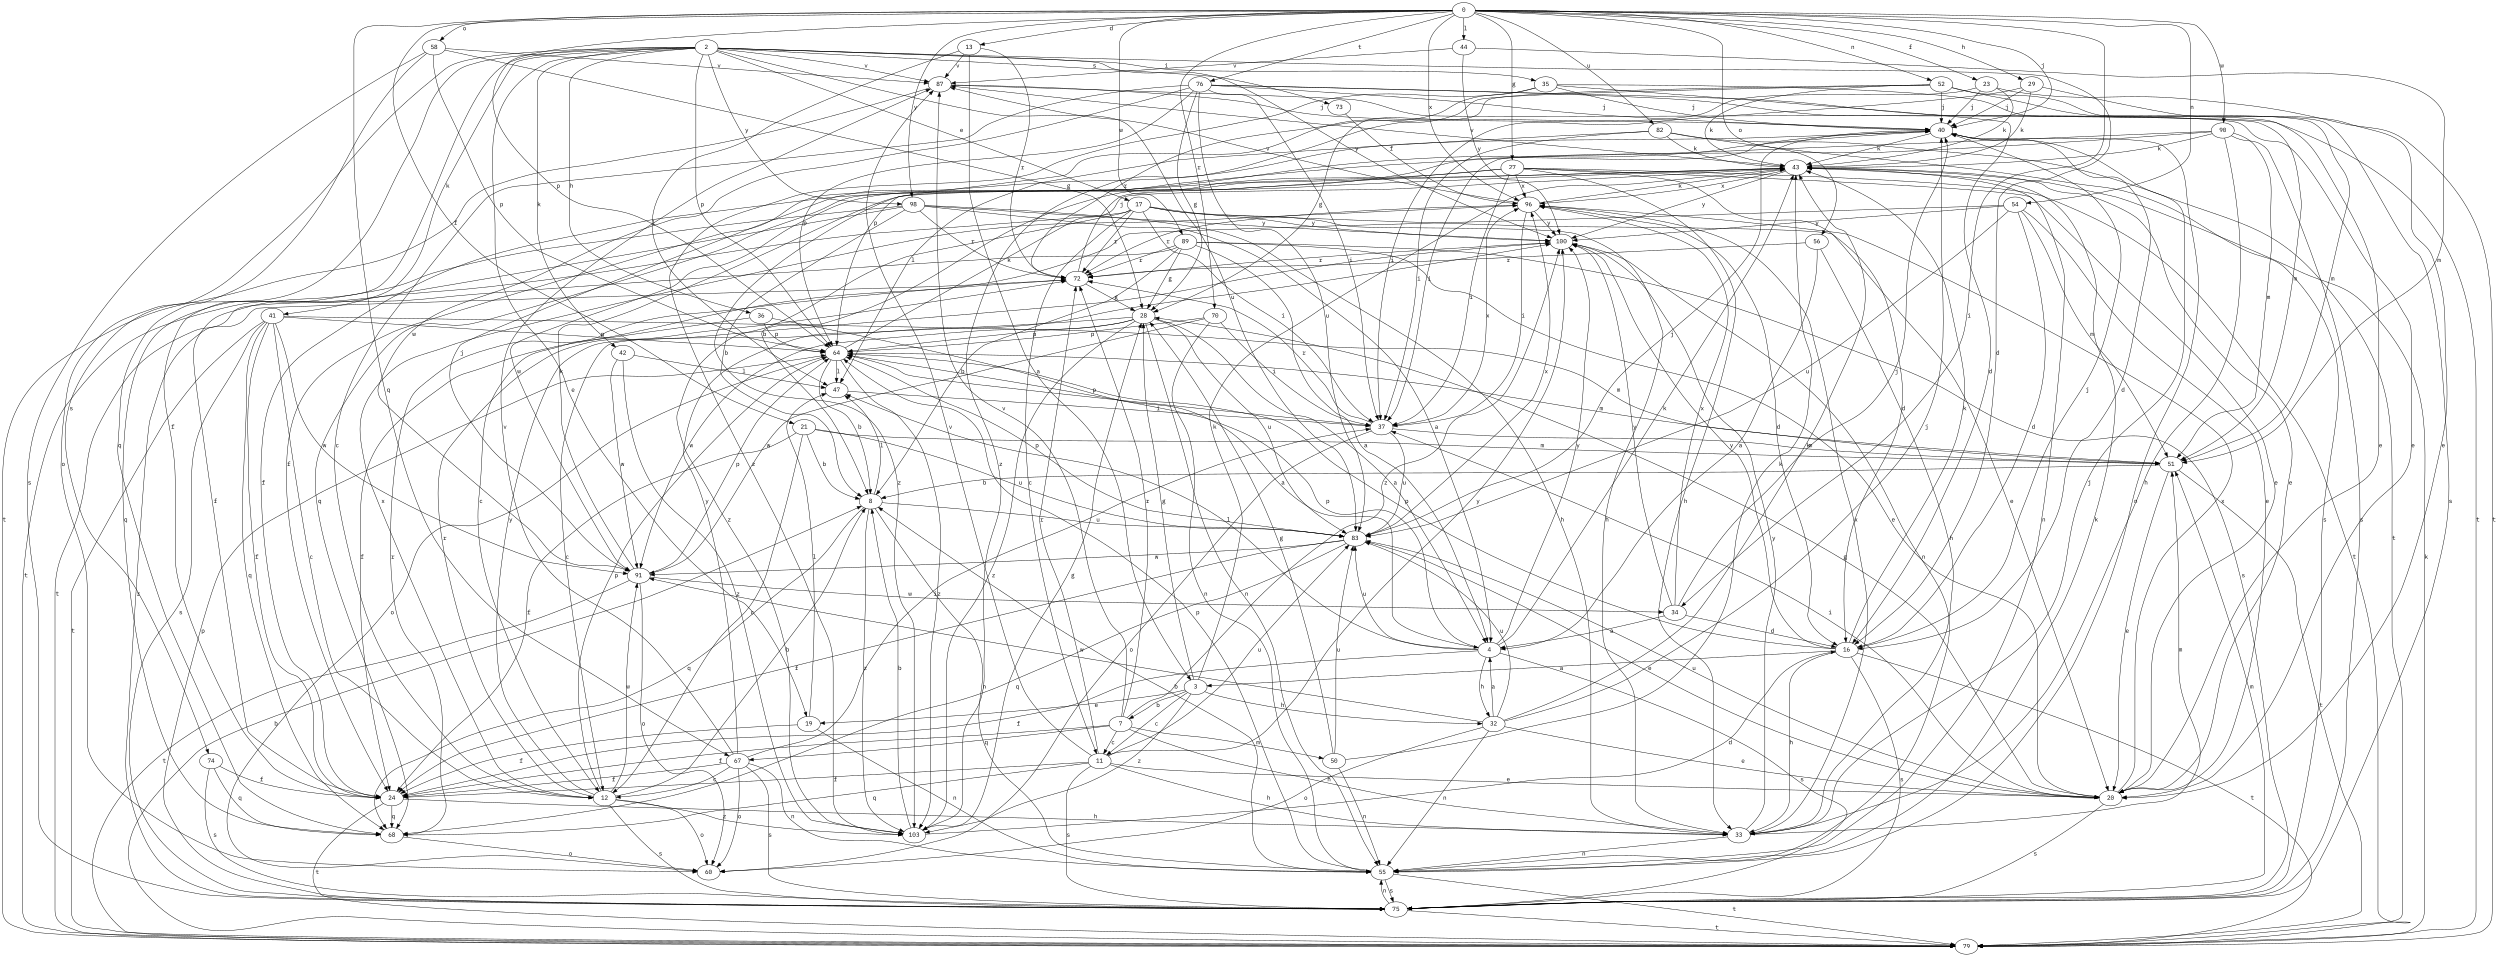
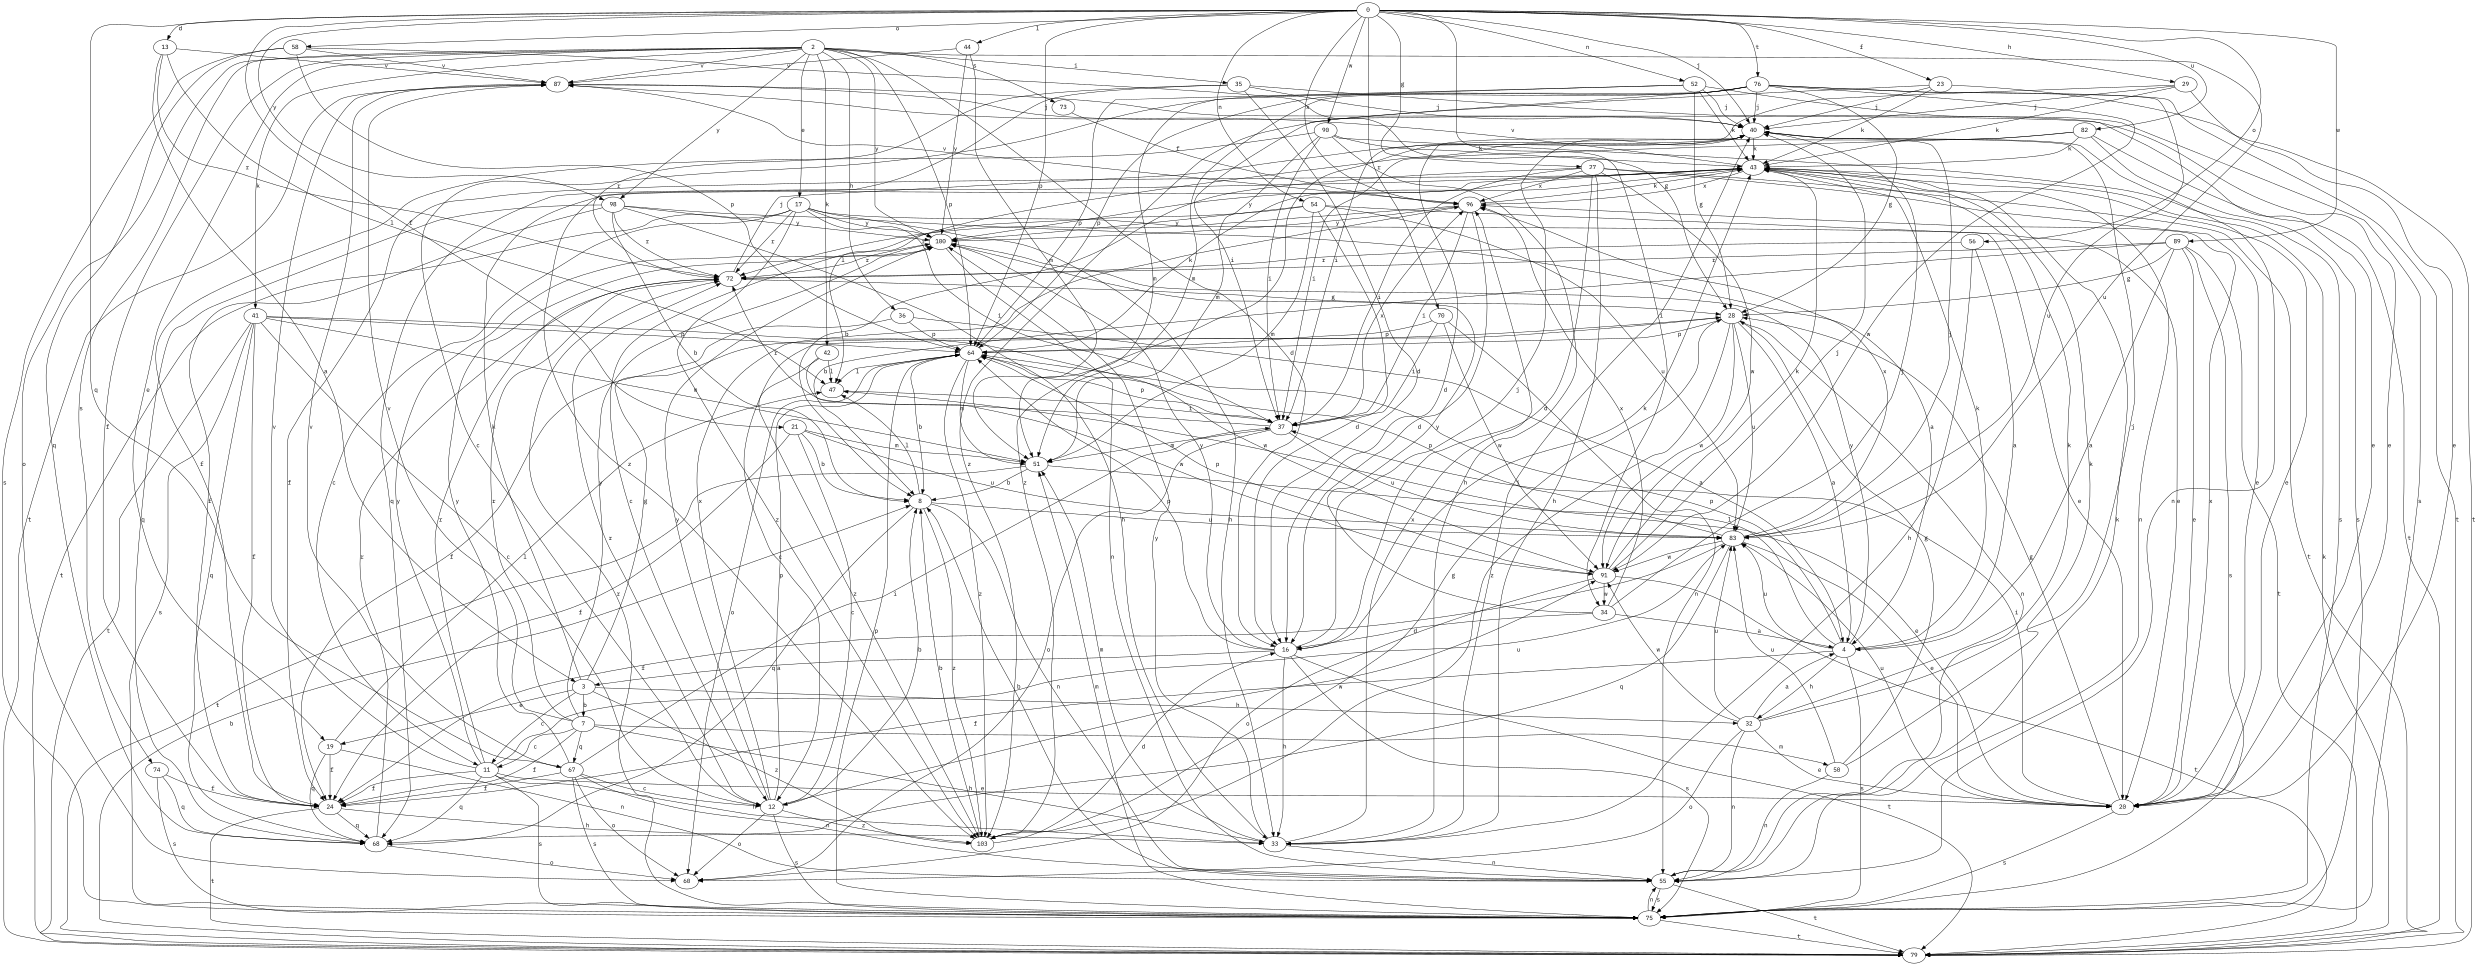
(1386, 483) -> (601, 483)
(1166, 590) -> none
none -> (314, 813)
